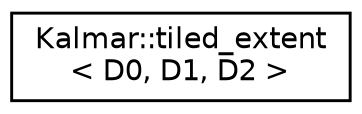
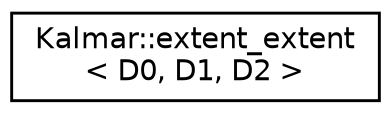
(181, 57) -> (196, 57)
